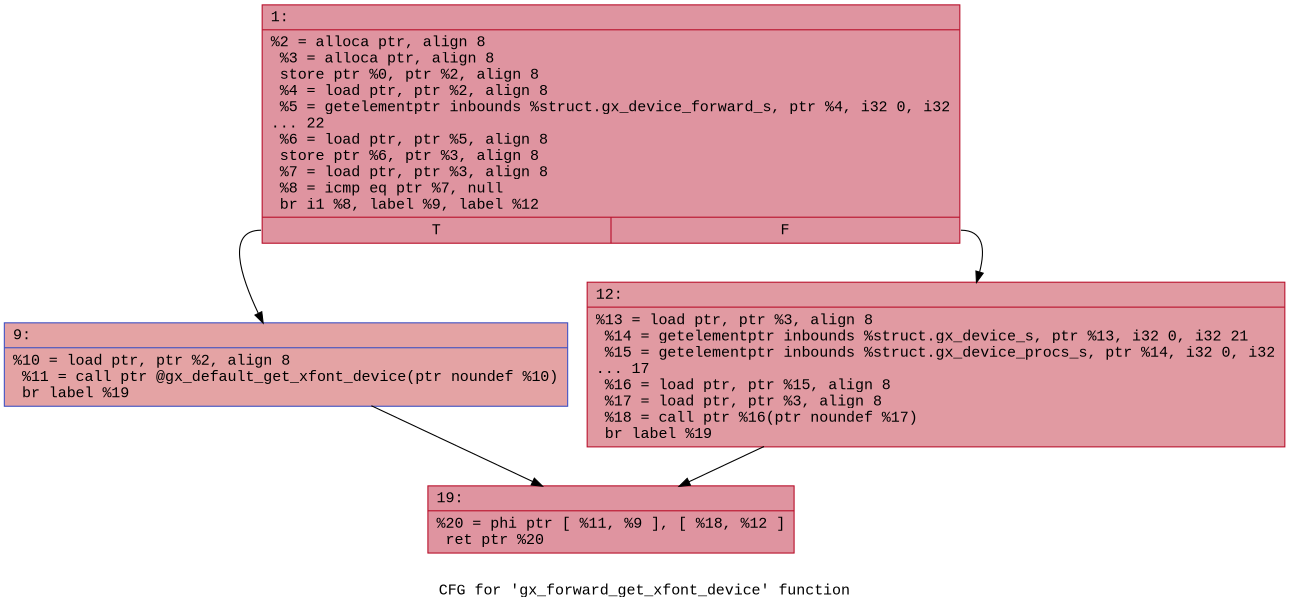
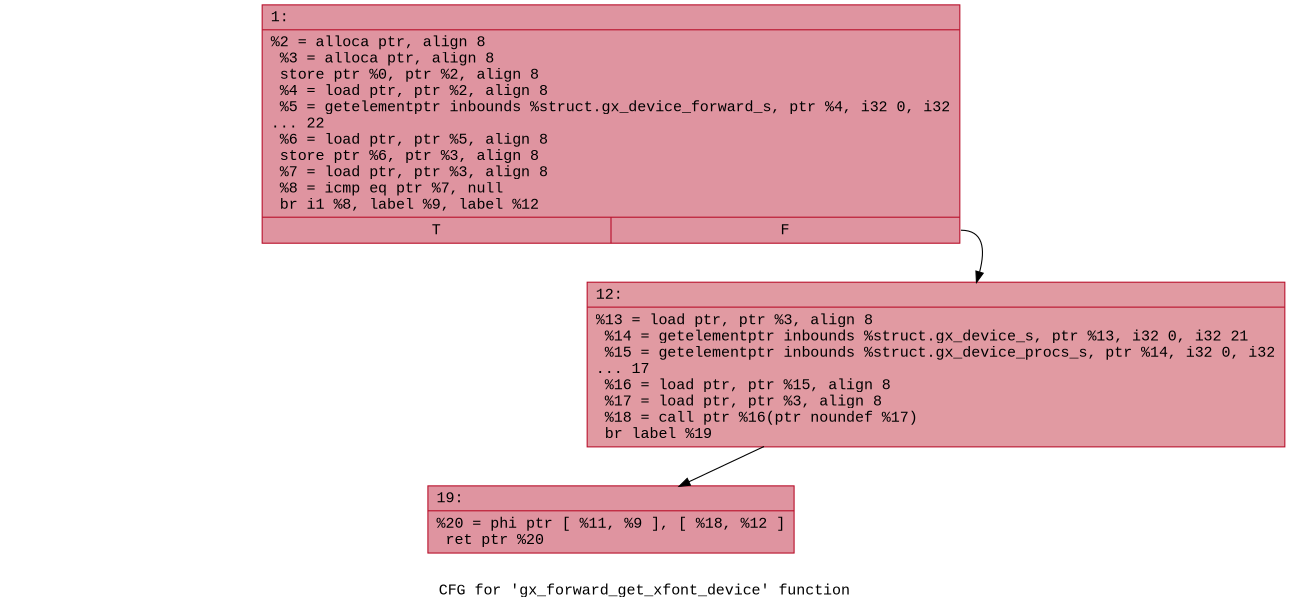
(286, 365) -> none
